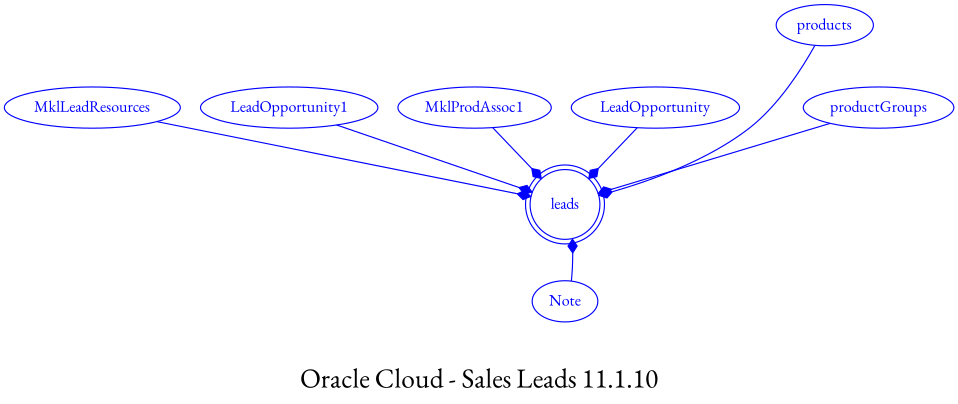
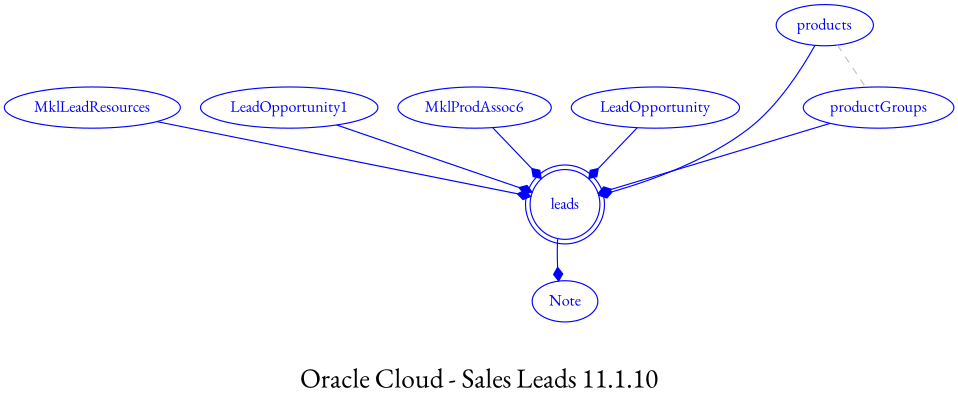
none -> (852, 66)
(475, 108) -> (475, 108)
(572, 267) -> (557, 253)
